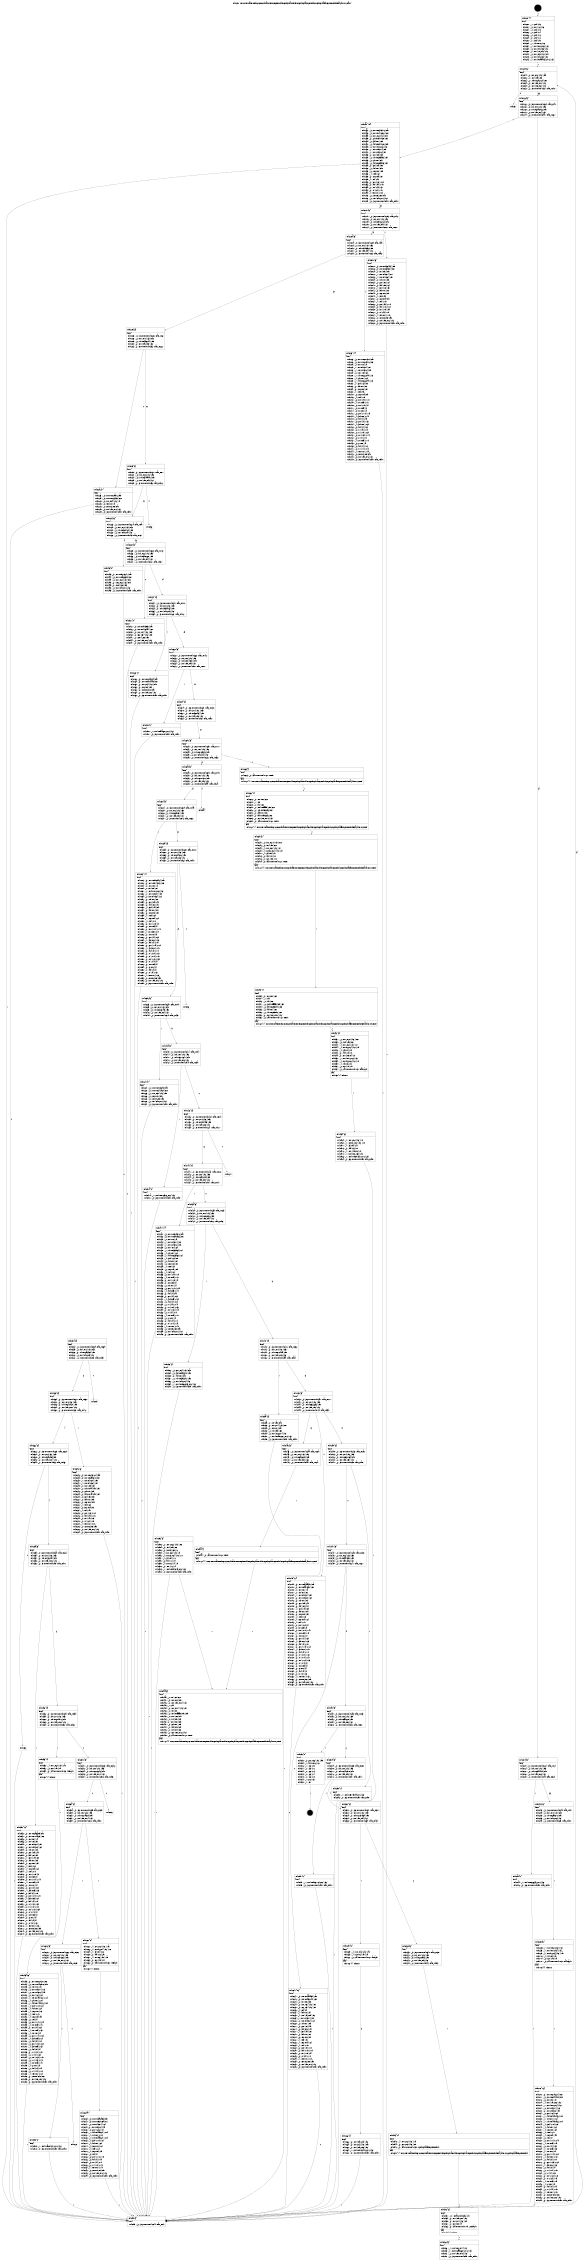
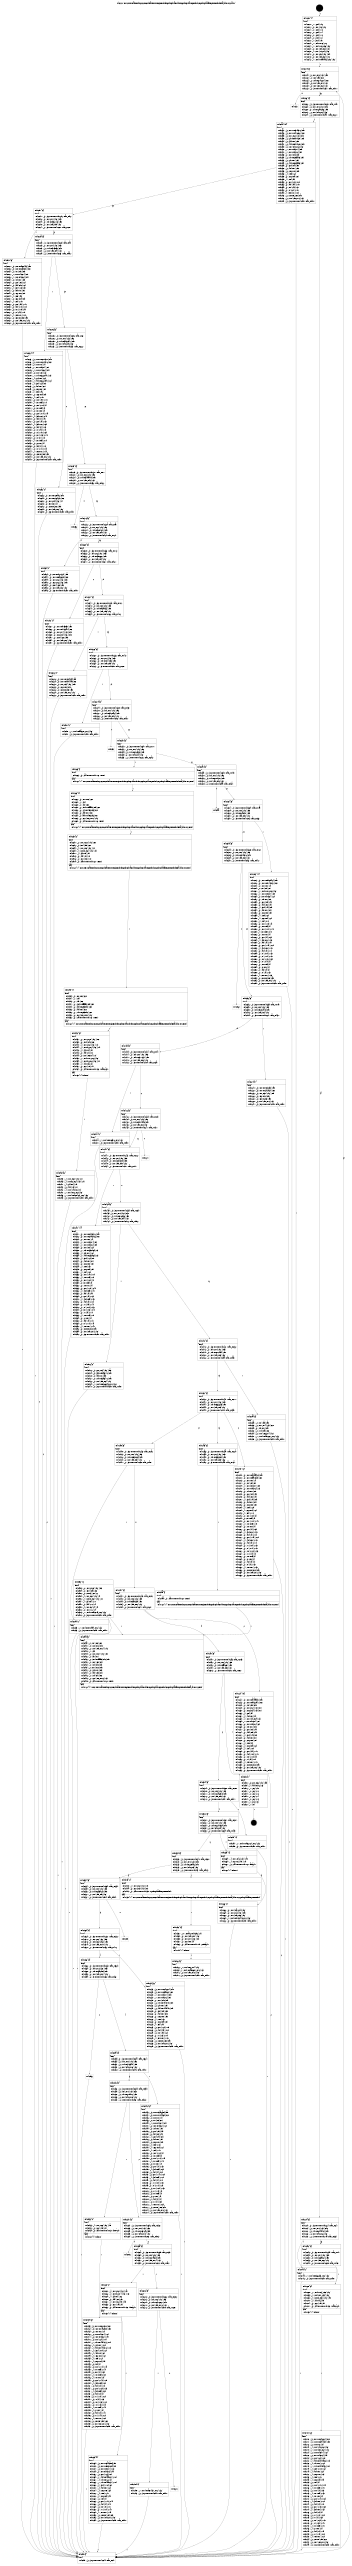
none -> (111, 749)
none -> (145, 1870)
